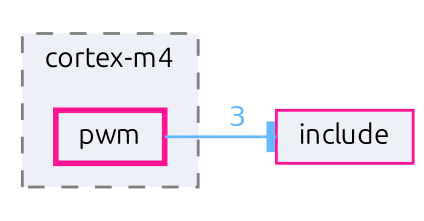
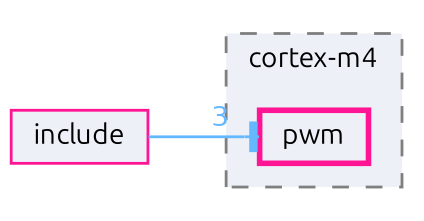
(216, 137) -> (197, 137)
